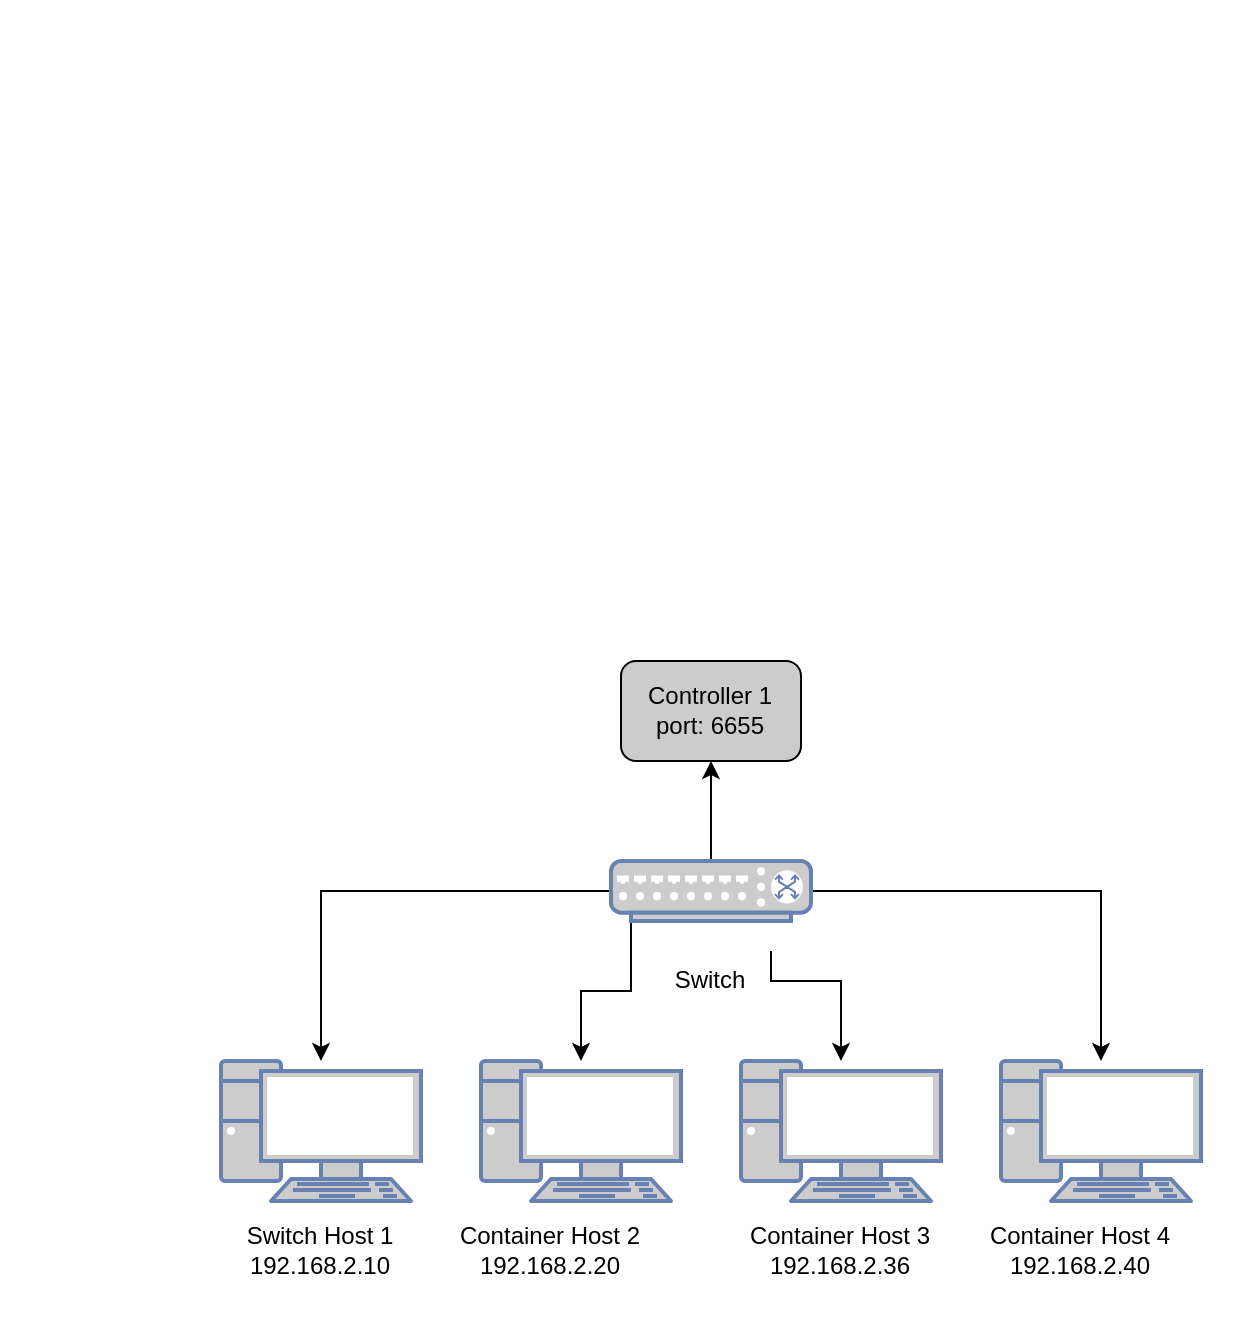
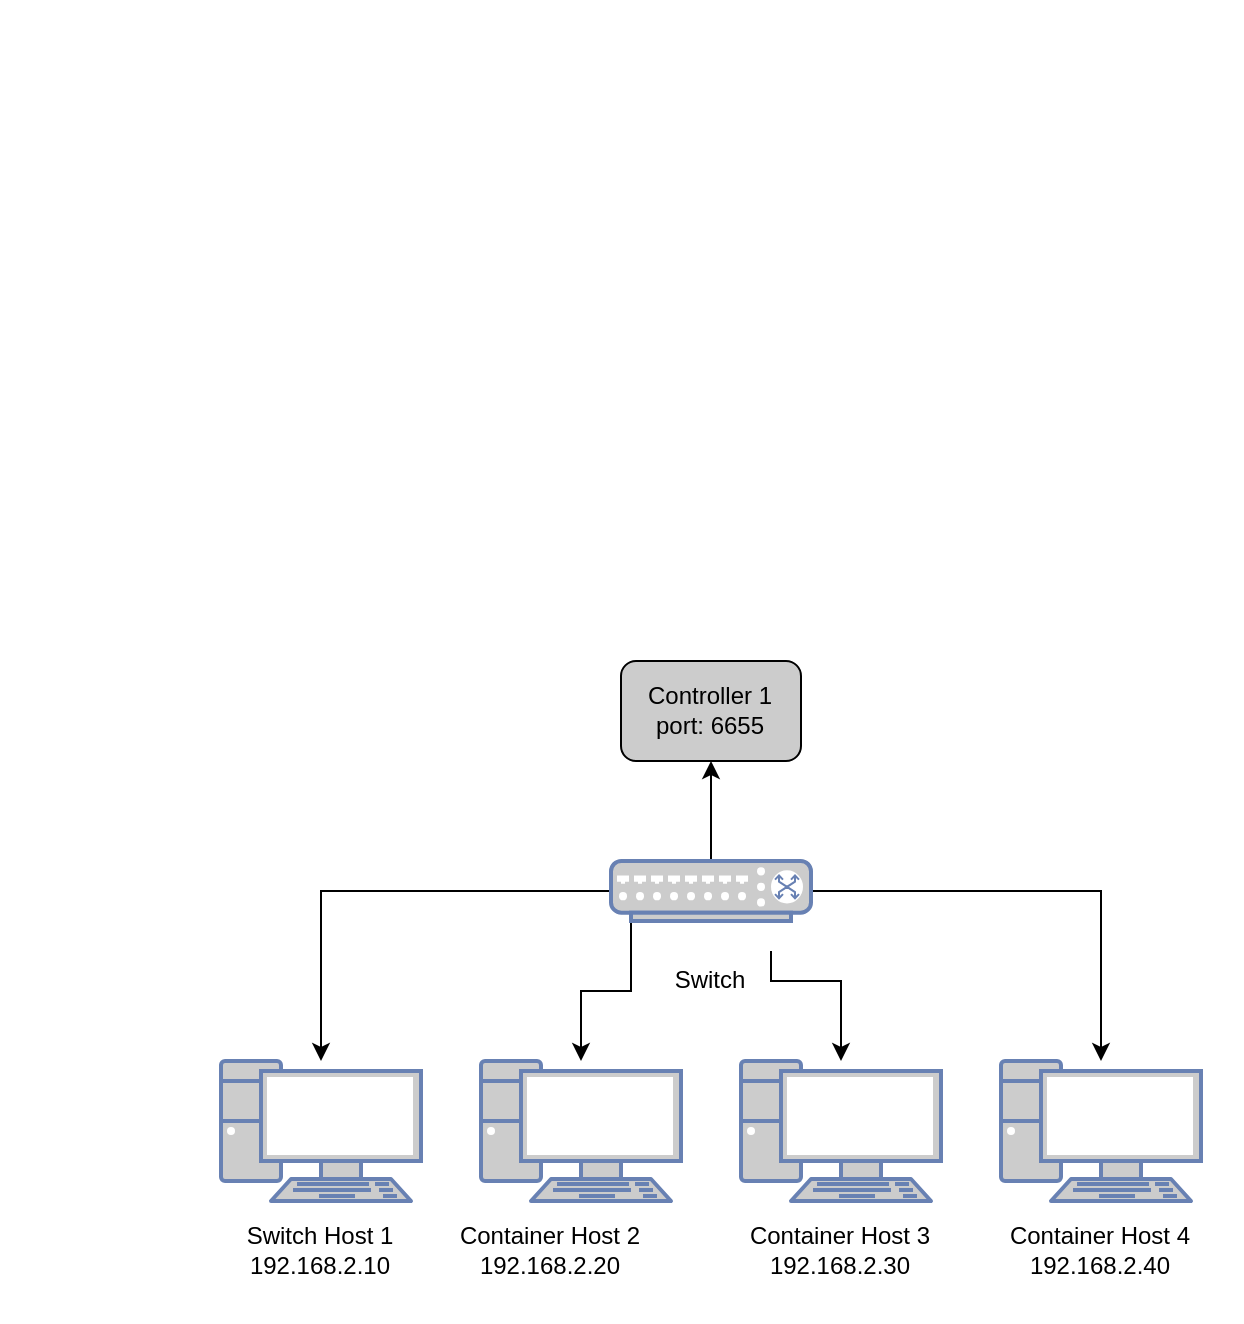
(841, 1251) -> (841, 1251)
(1081, 1251) -> (1101, 1251)
